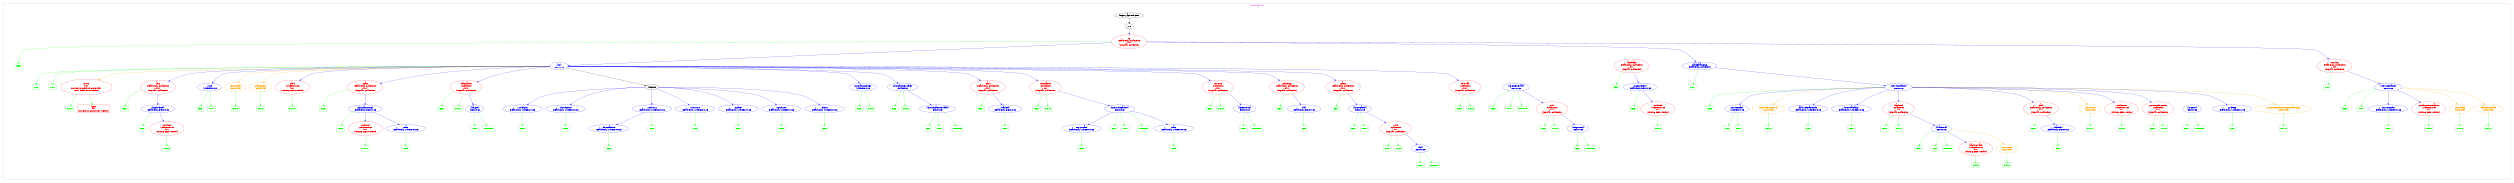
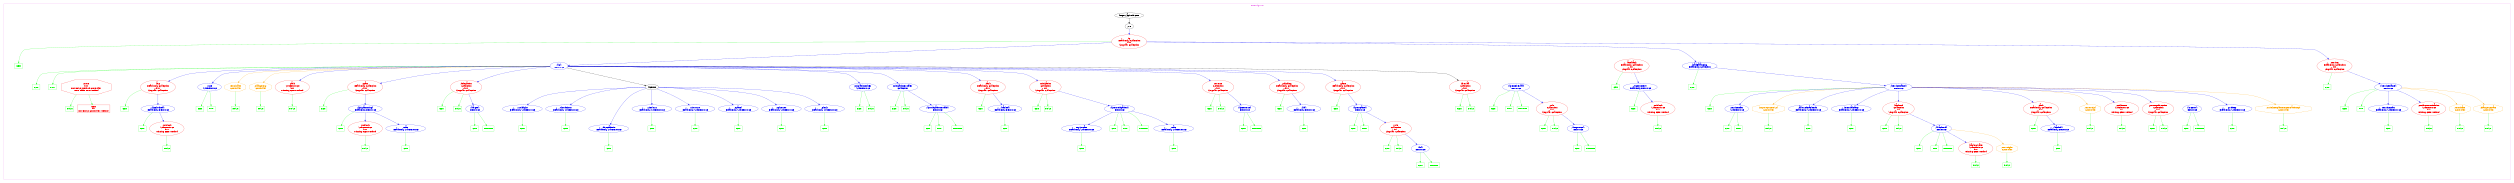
(1014, 67) -> (1014, 67)
(223, 70) -> none
(632, 118) -> (625, 102)
